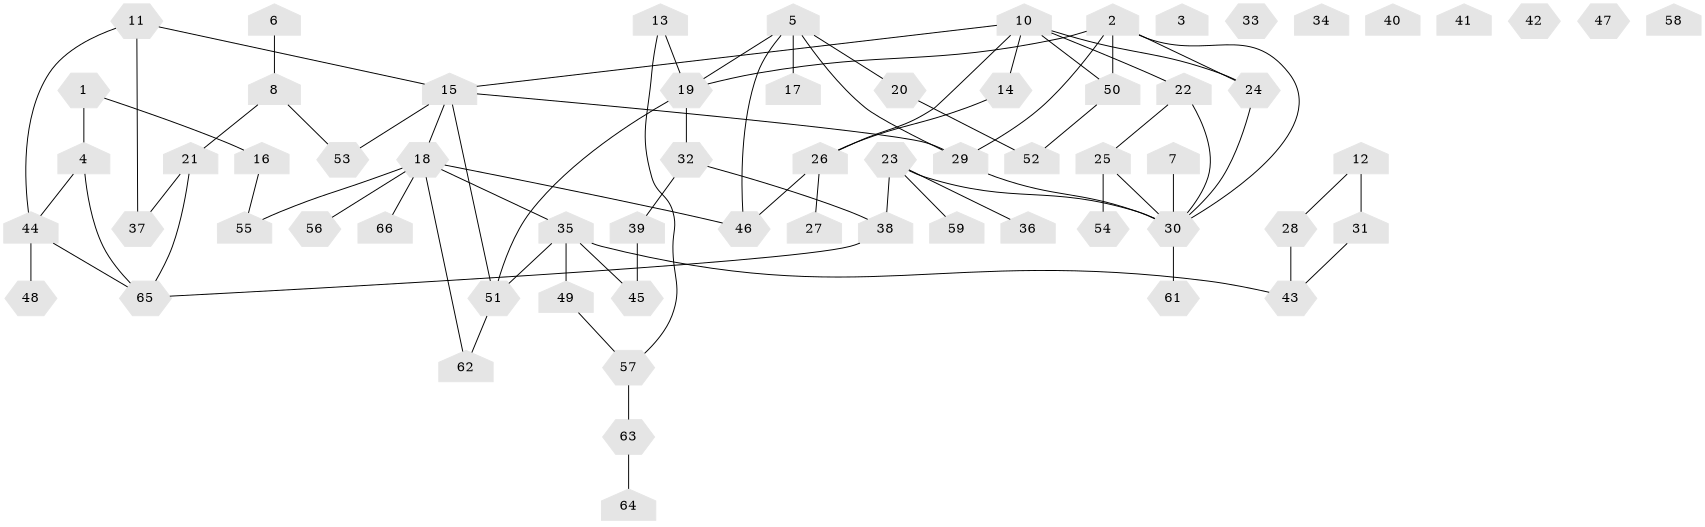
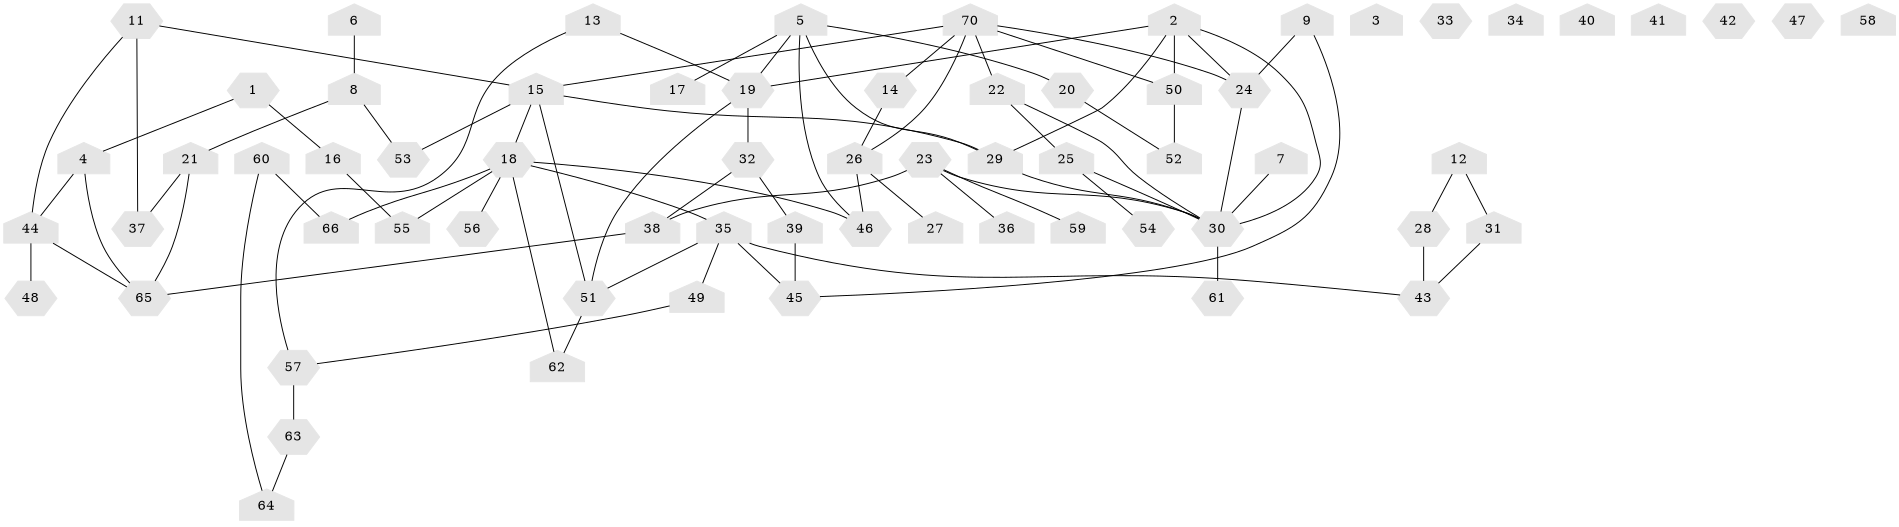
(1024, 21) -> (970, 21)
none -> (1307, 21)
none -> (262, 160)
